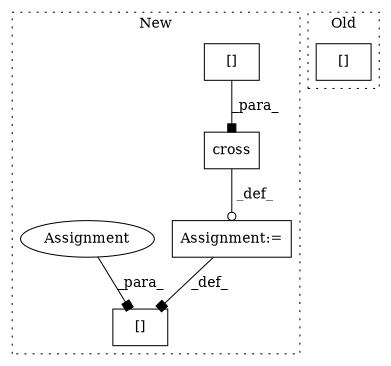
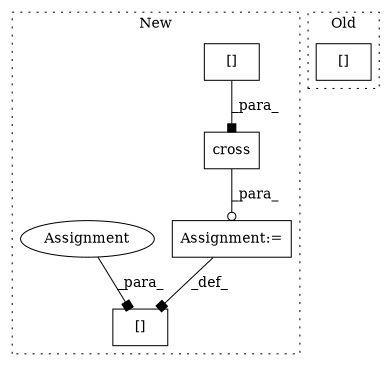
(255, 195) -> (255, 195)
